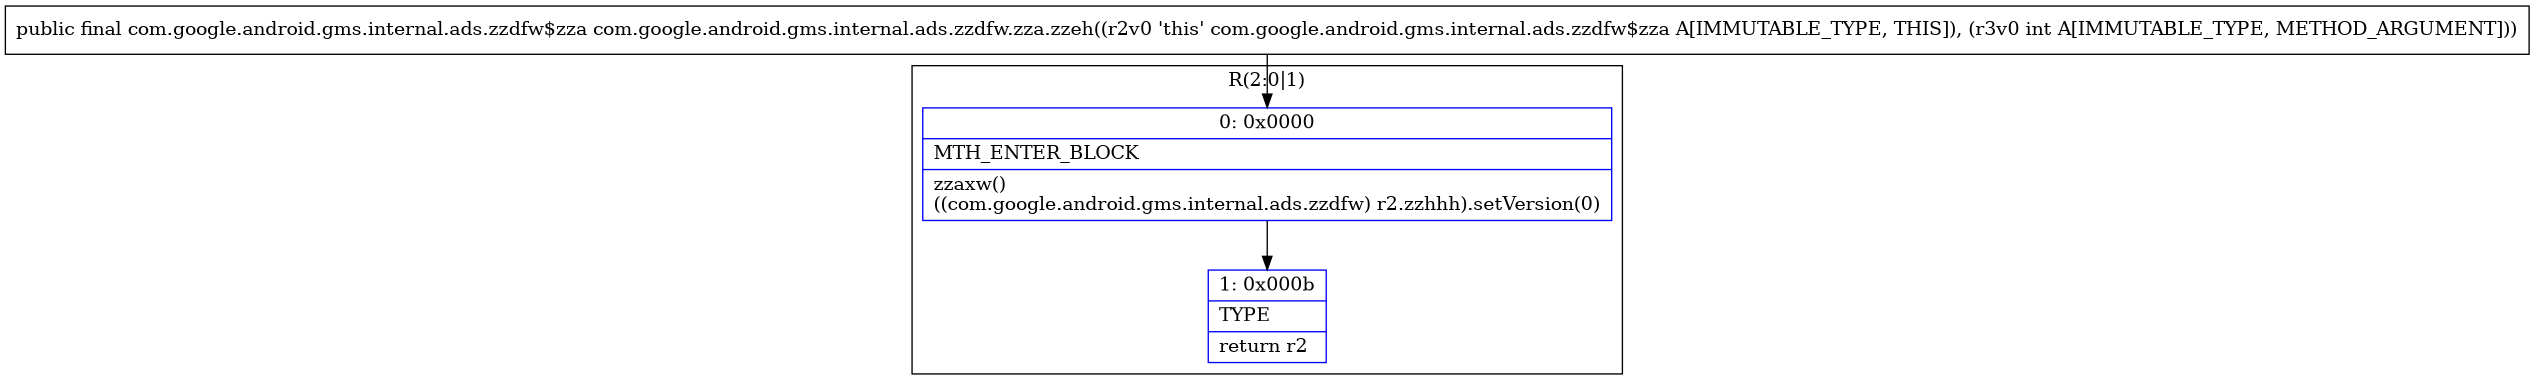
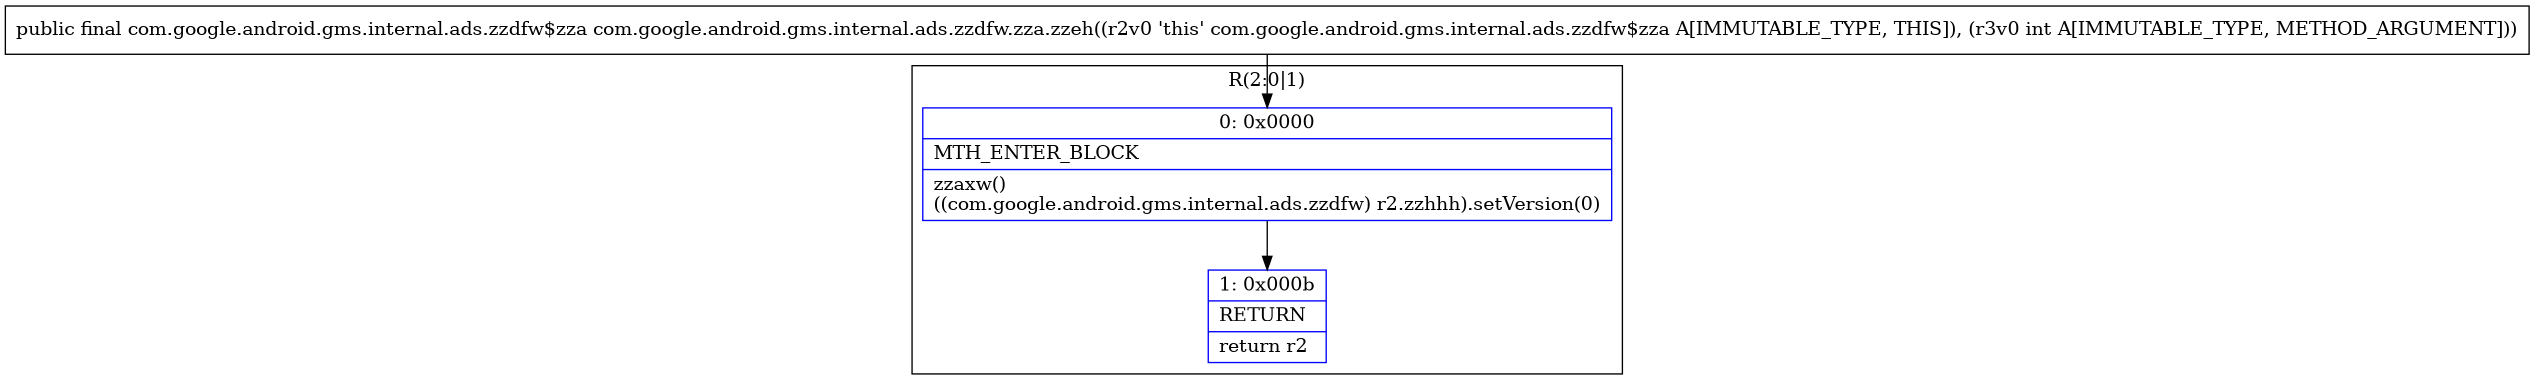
(1245, 316) -> (1263, 316)
